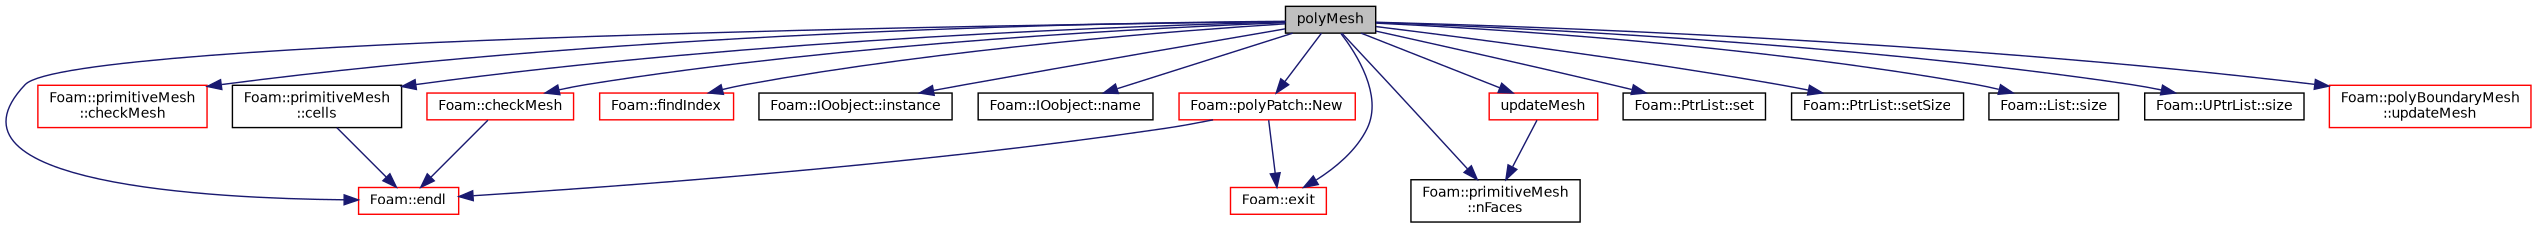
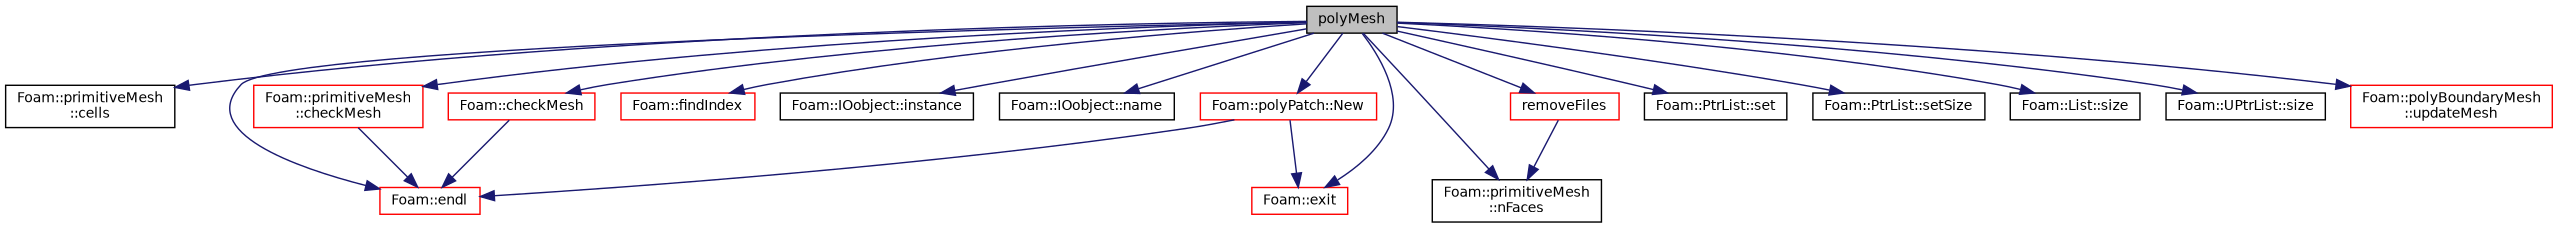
(1544, 106) -> (1565, 106)
(362, 152) -> (383, 152)
